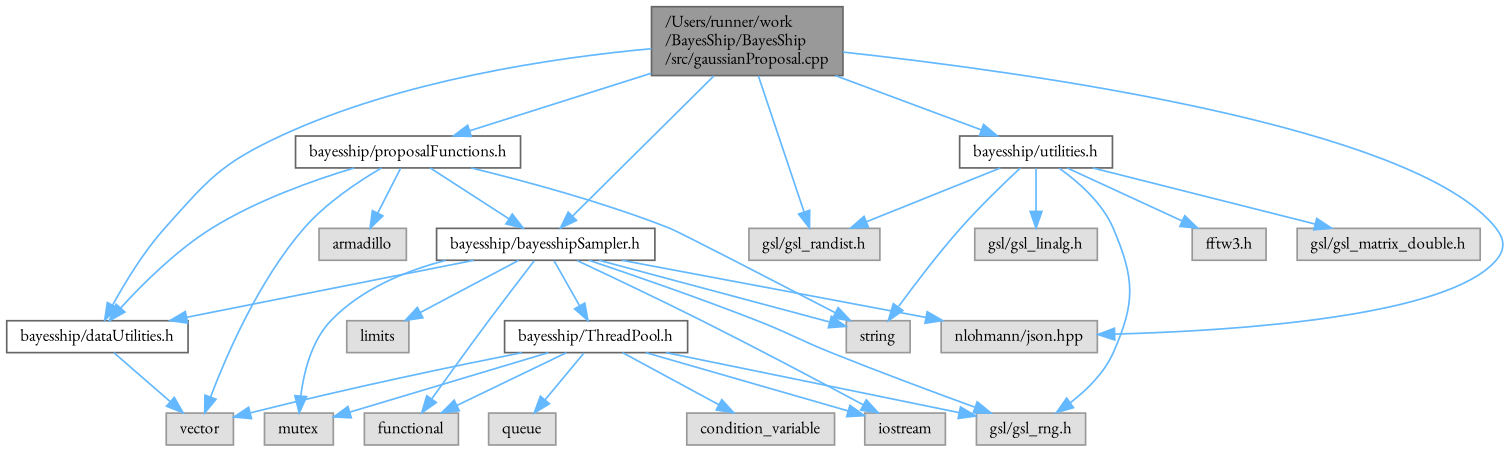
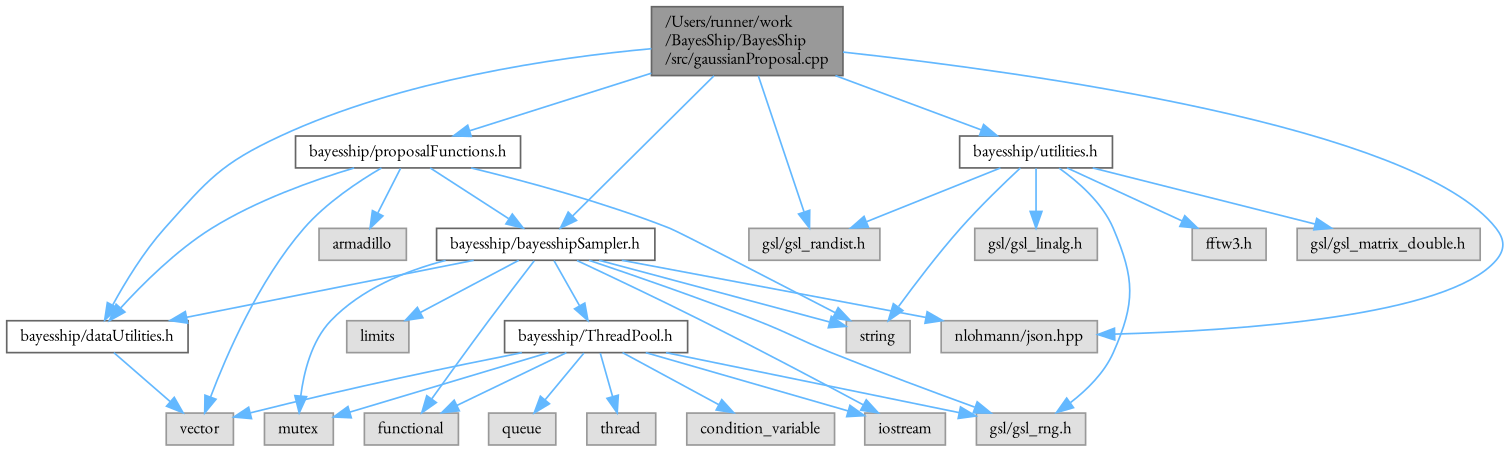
none -> (621, 429)
